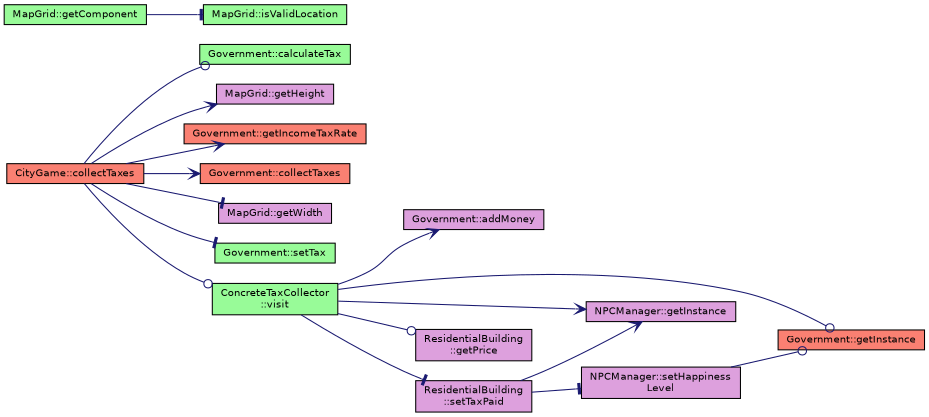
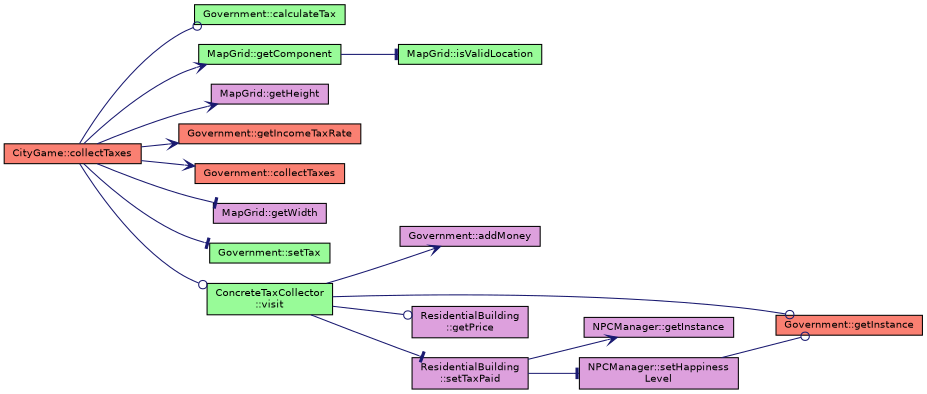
none -> (136, 100)
(457, 305) -> none
